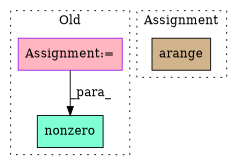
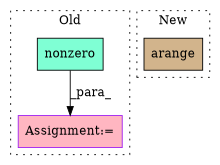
(182, 21) -> (173, 21)
(70, 88) -> (70, 88)
